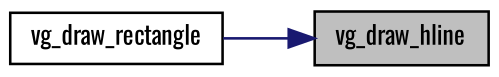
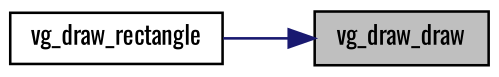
(402, 38) -> (402, 38)
